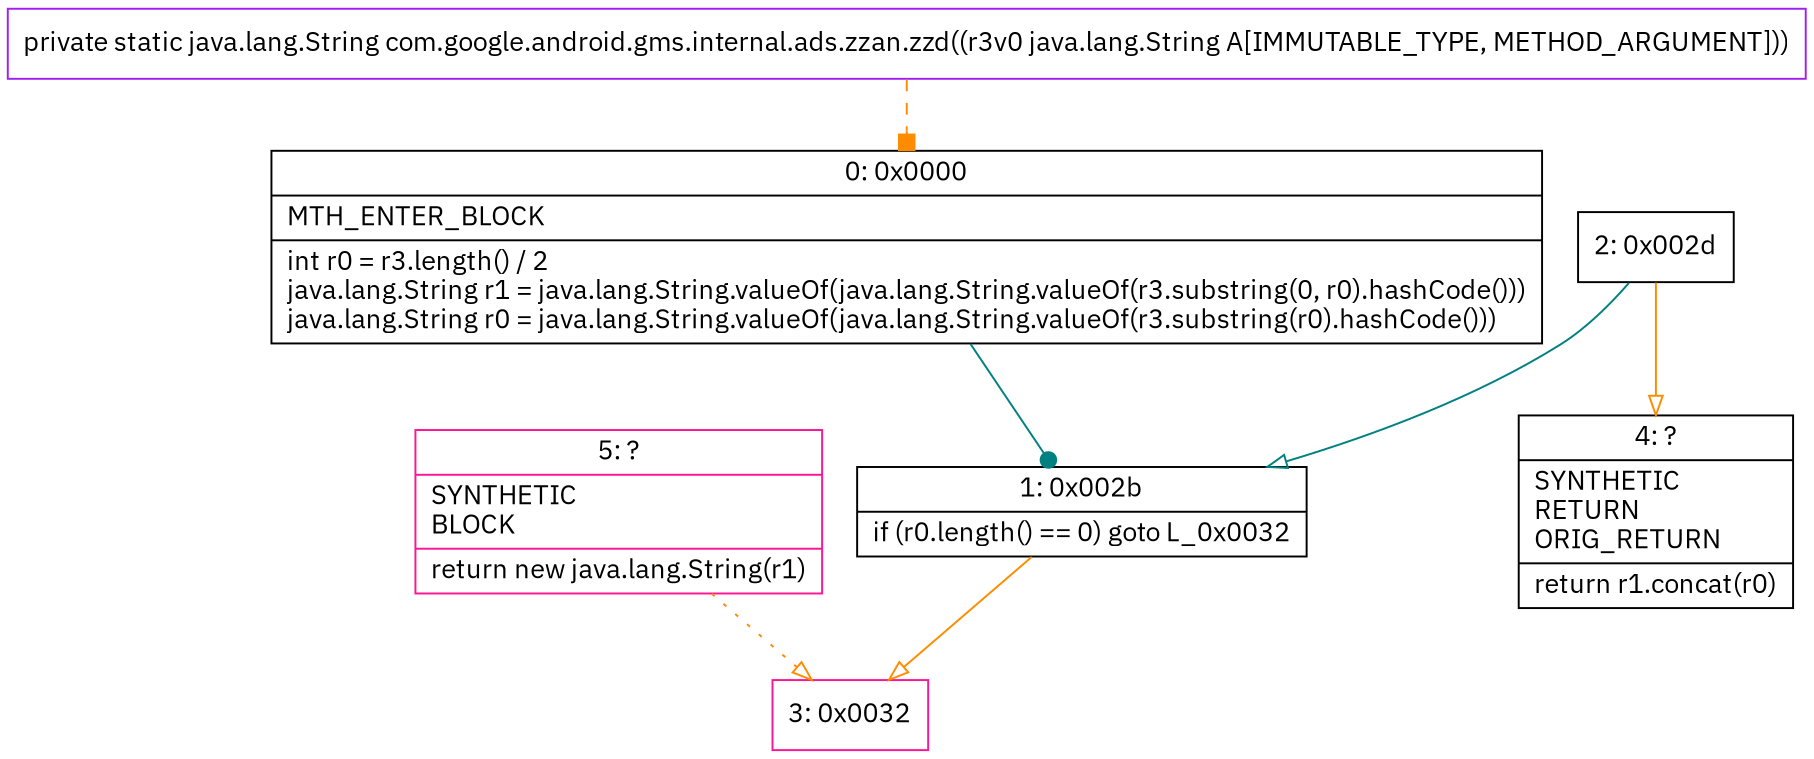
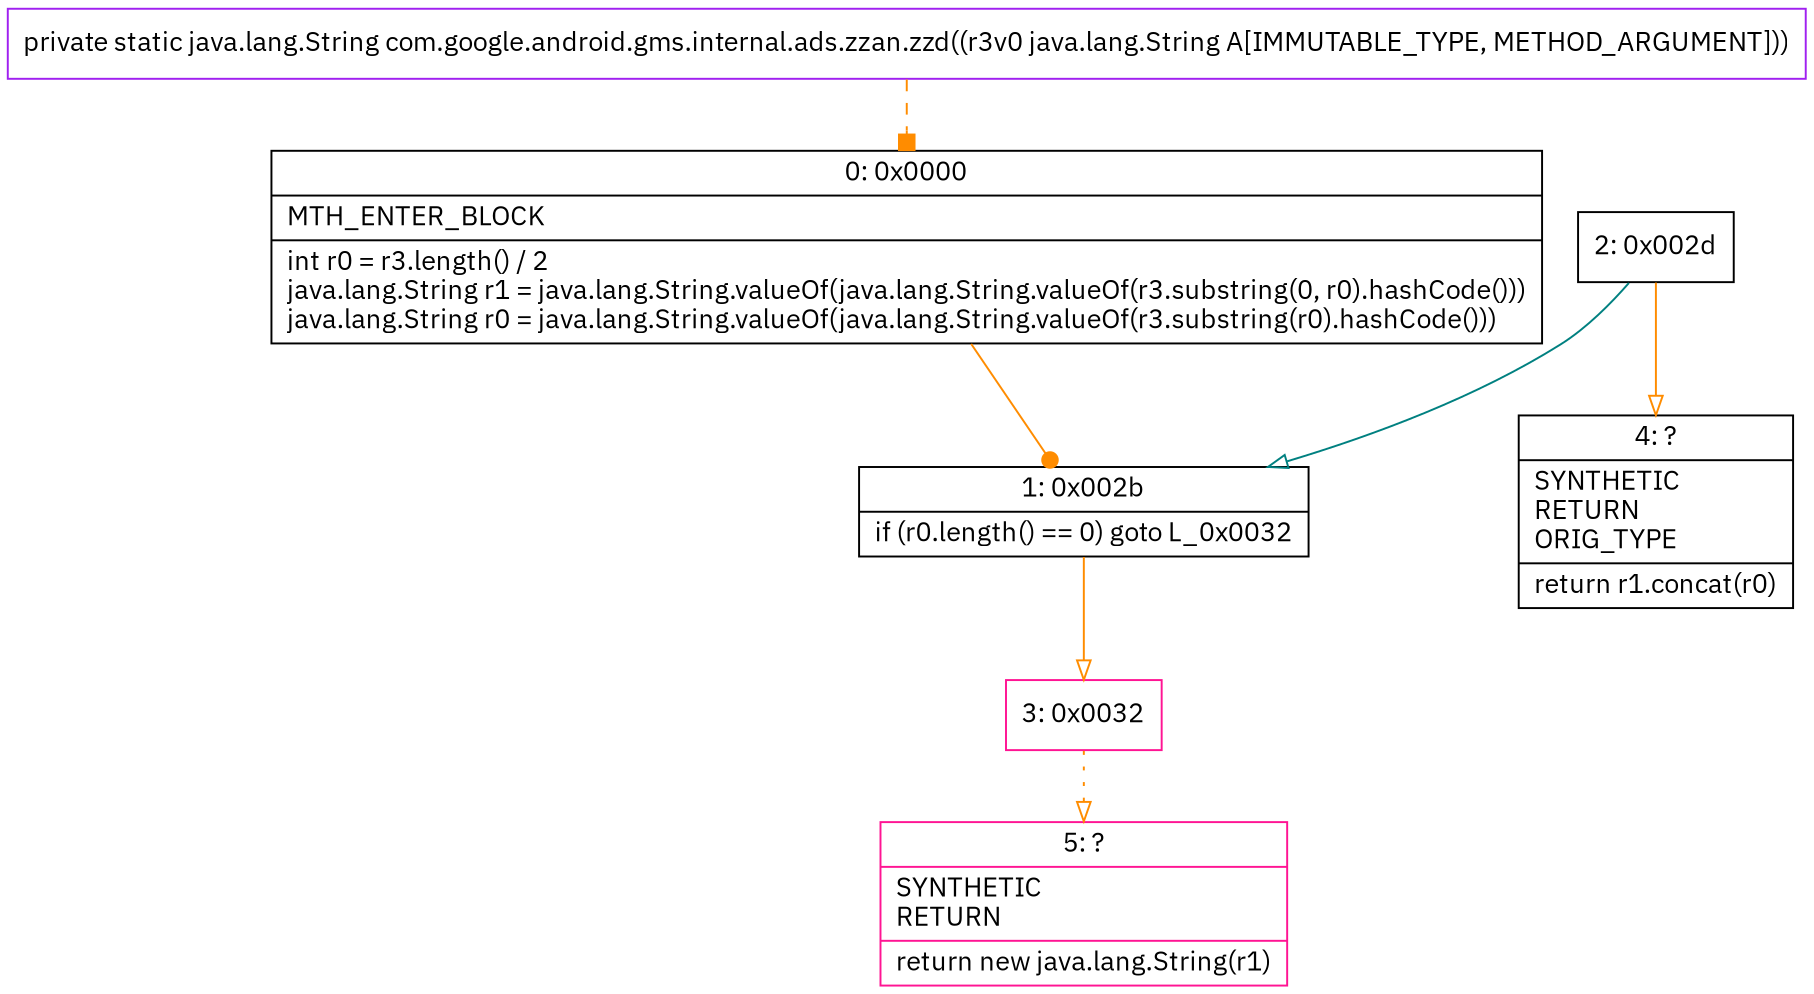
(1007, 399) -> (1008, 399)
(474, 525) -> (950, 917)
(1629, 540) -> (1606, 540)
(754, 630) -> (1084, 776)
